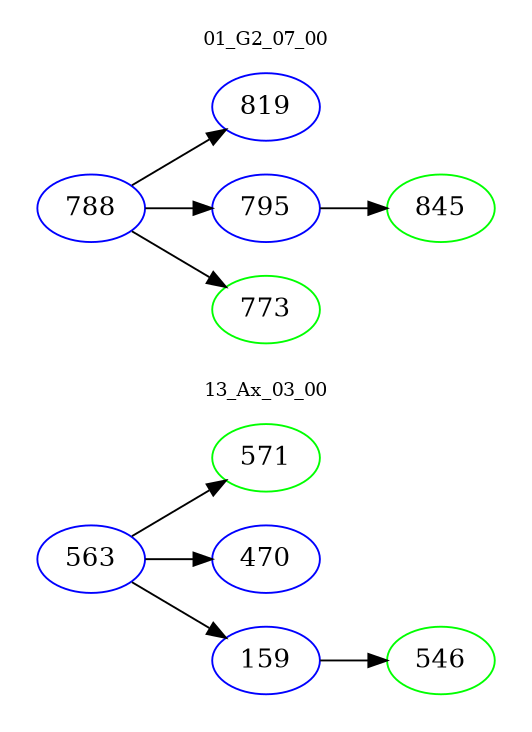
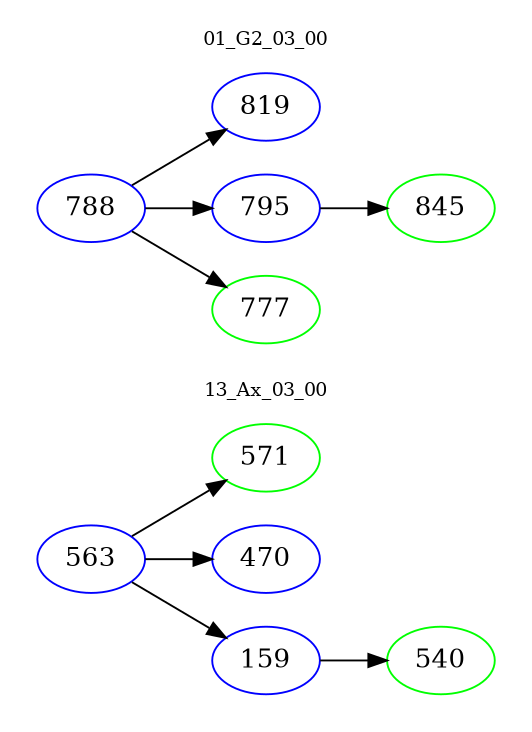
(266, 40) -> (266, 40)
(266, 310) -> (266, 310)
(441, 660) -> (441, 660)
